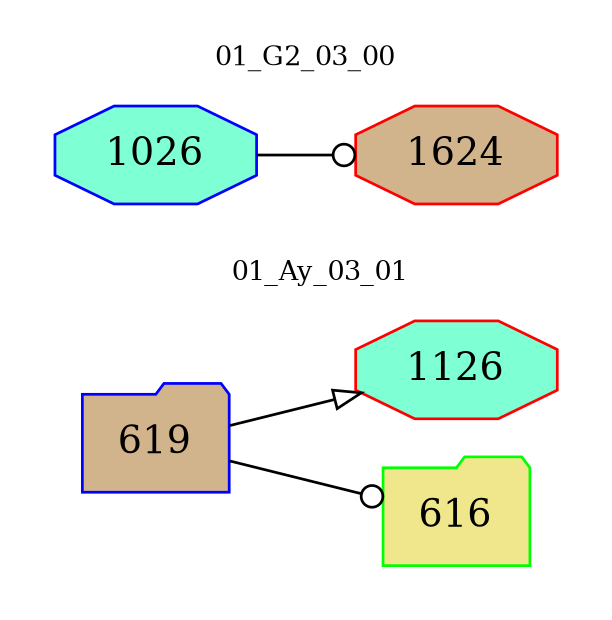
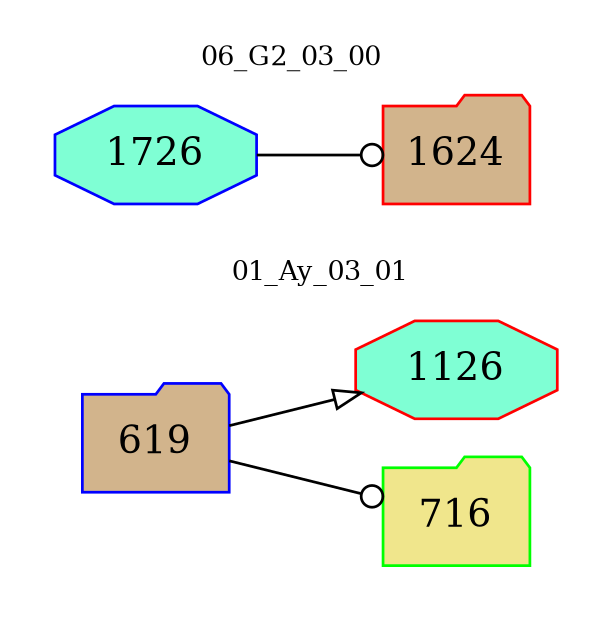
(306, 58) -> (292, 58)
(156, 155) -> (156, 155)
(456, 155) -> (456, 155)
(456, 517) -> (456, 517)
